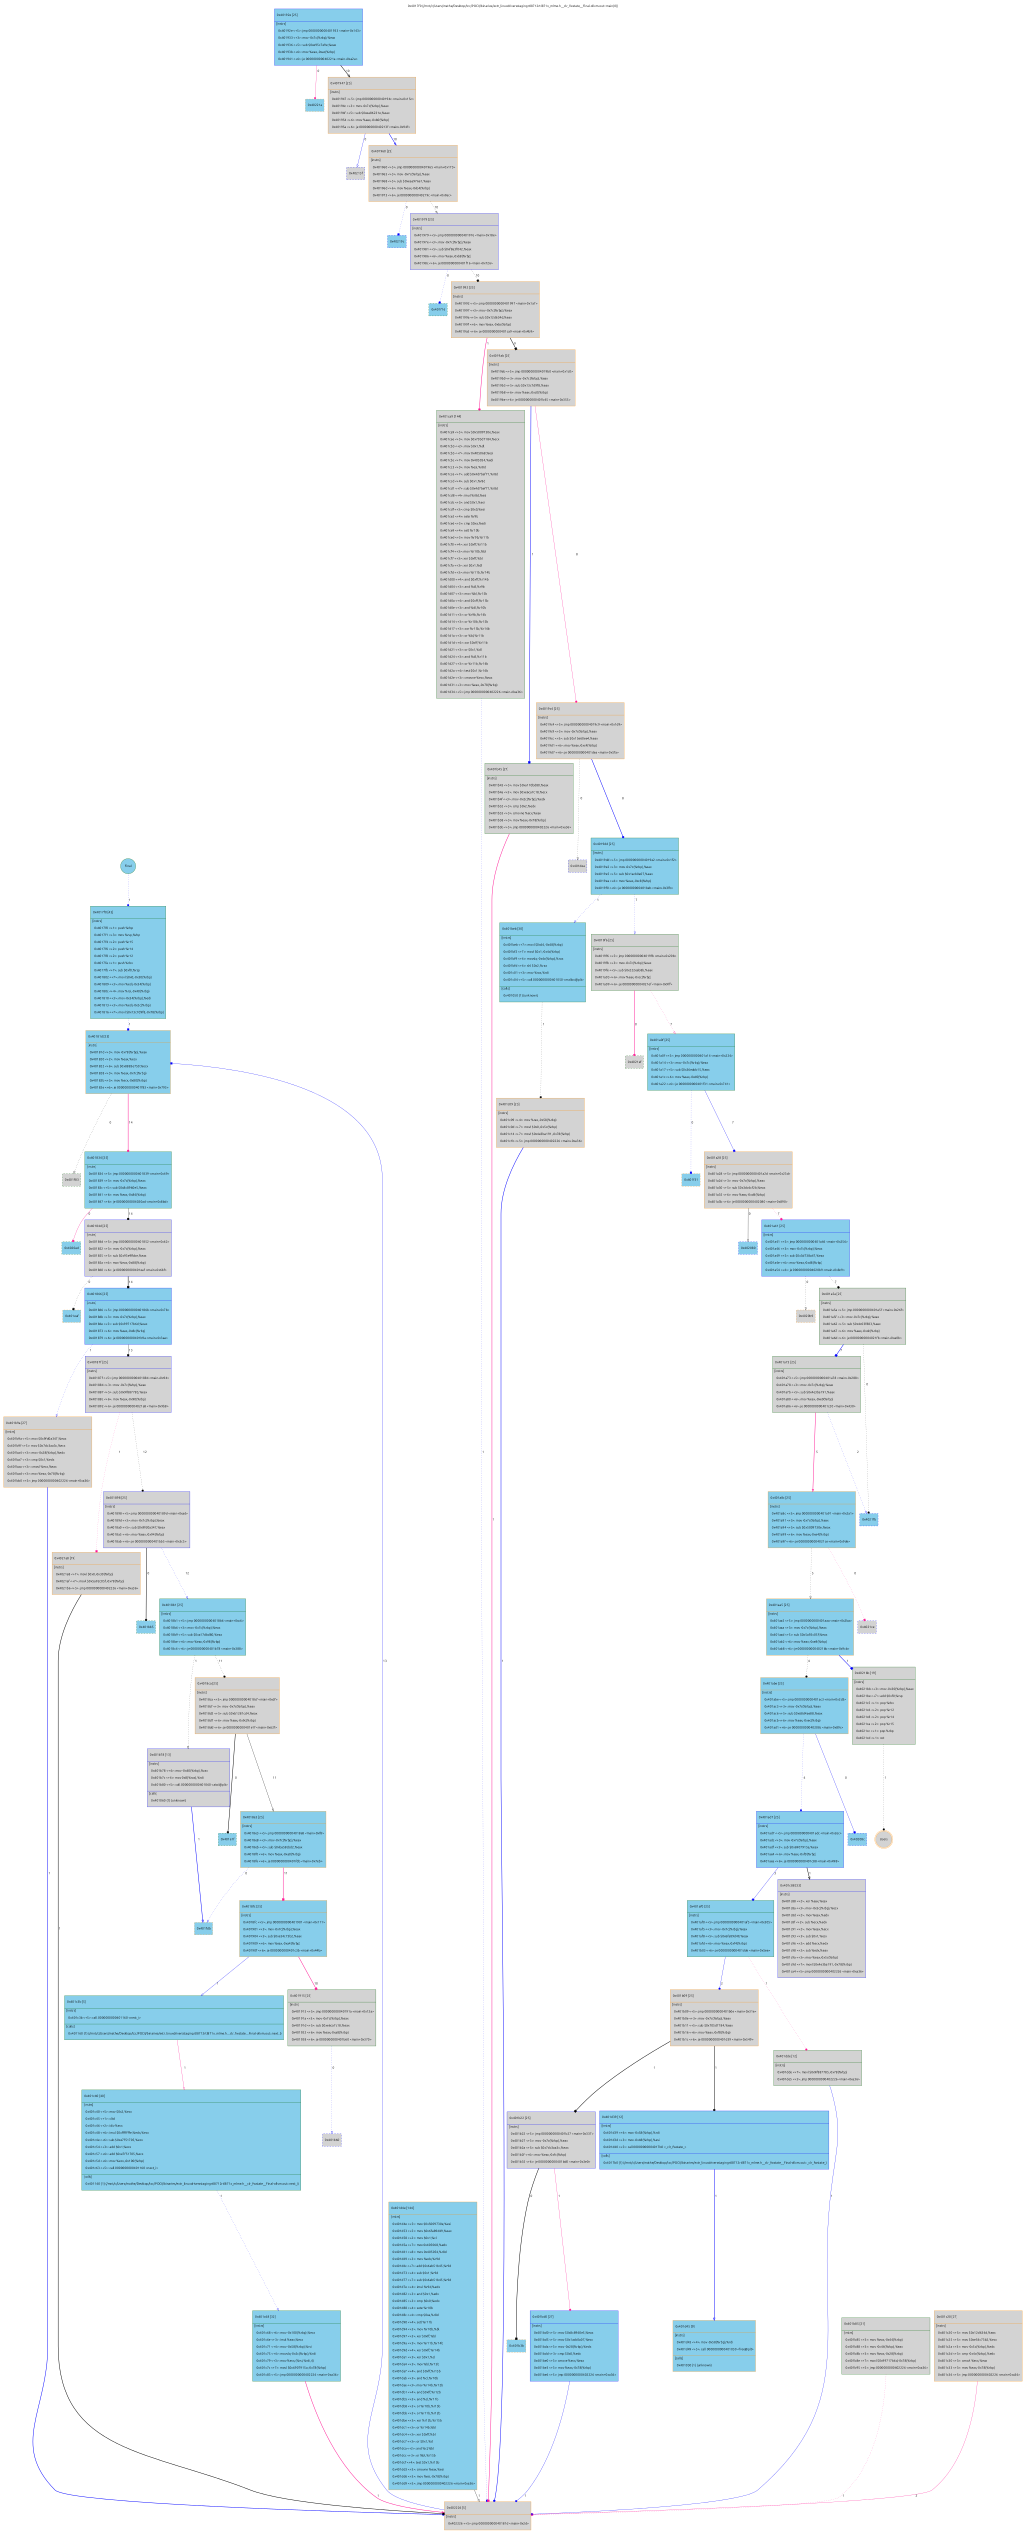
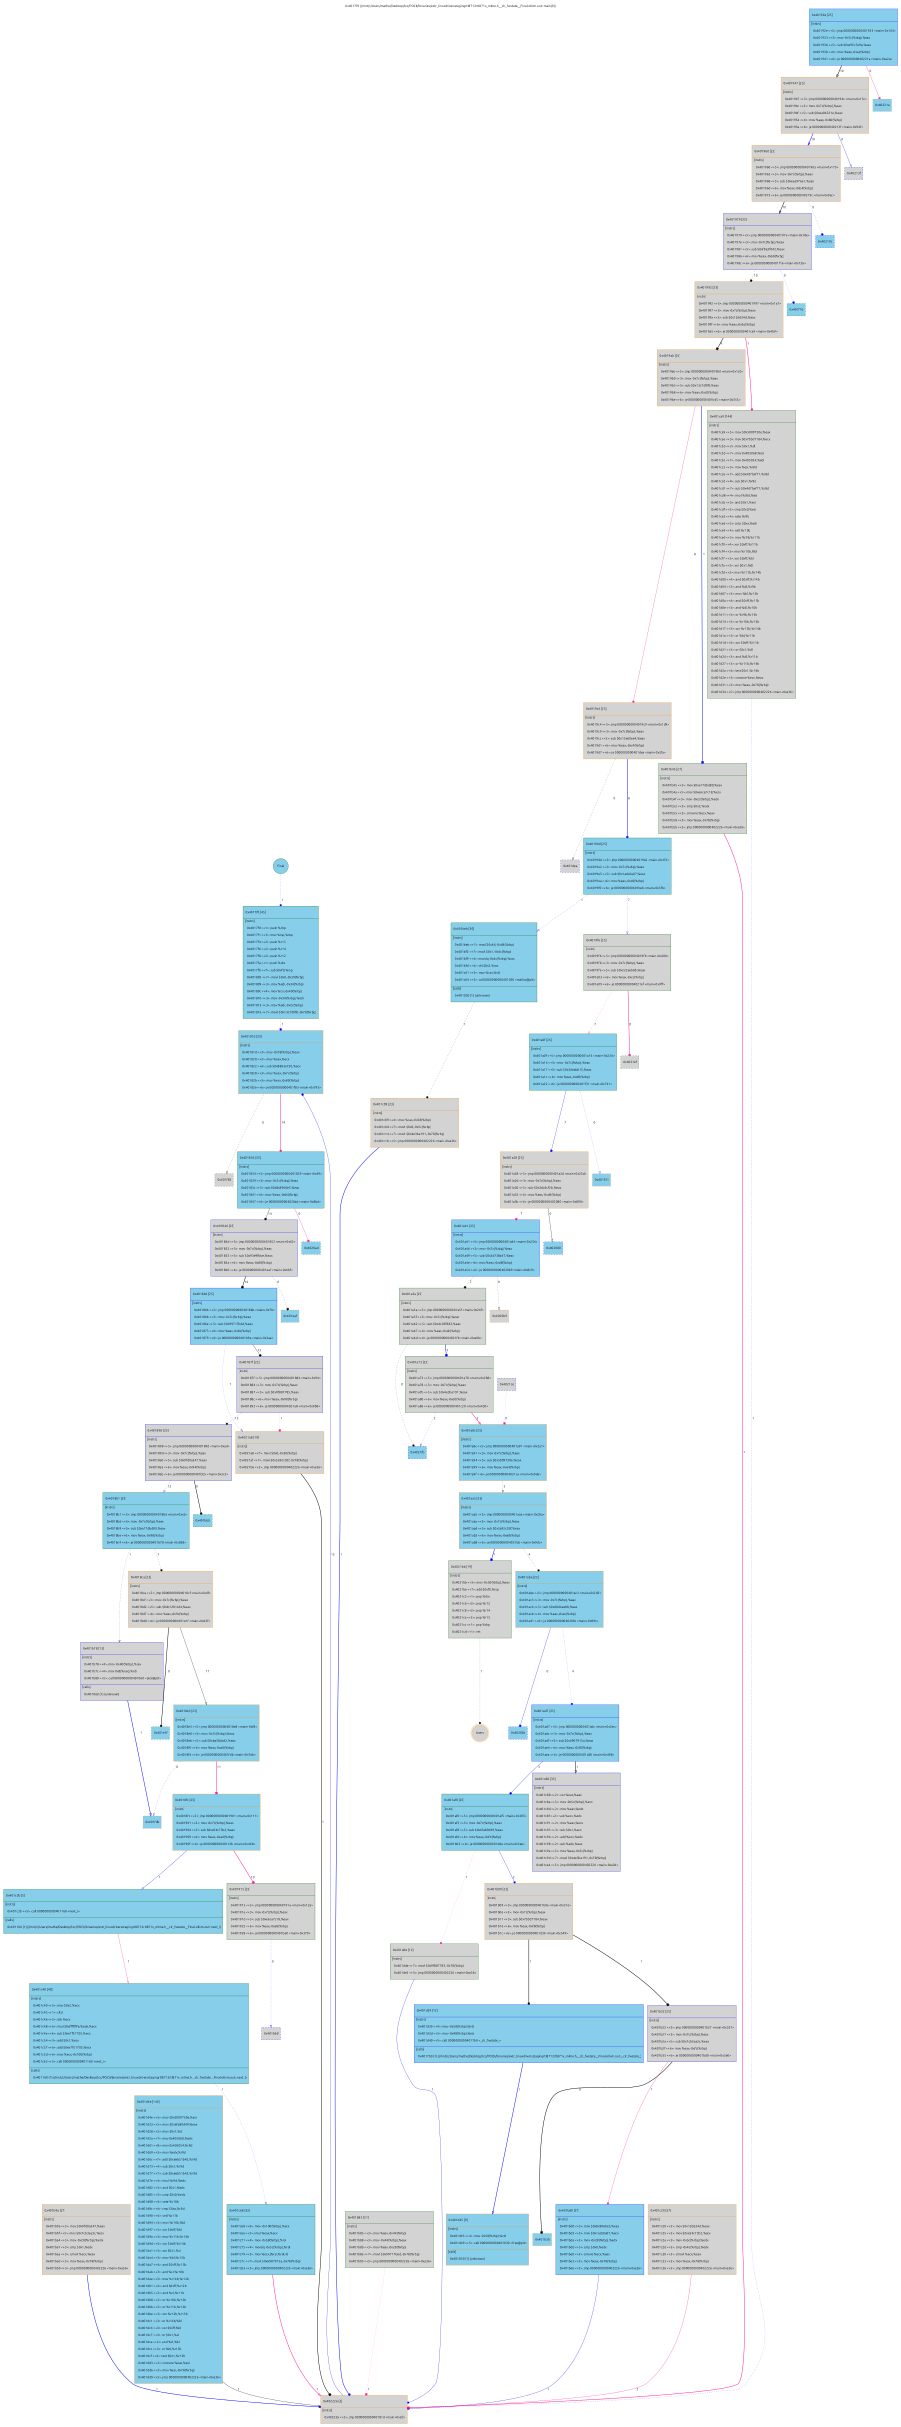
(433, 207) -> (782, 206)
(691, 1131) -> (590, 1131)
(71, 1377) -> (223, 1389)
(848, 1583) -> (505, 1406)
(220, 1661) -> (158, 1555)
